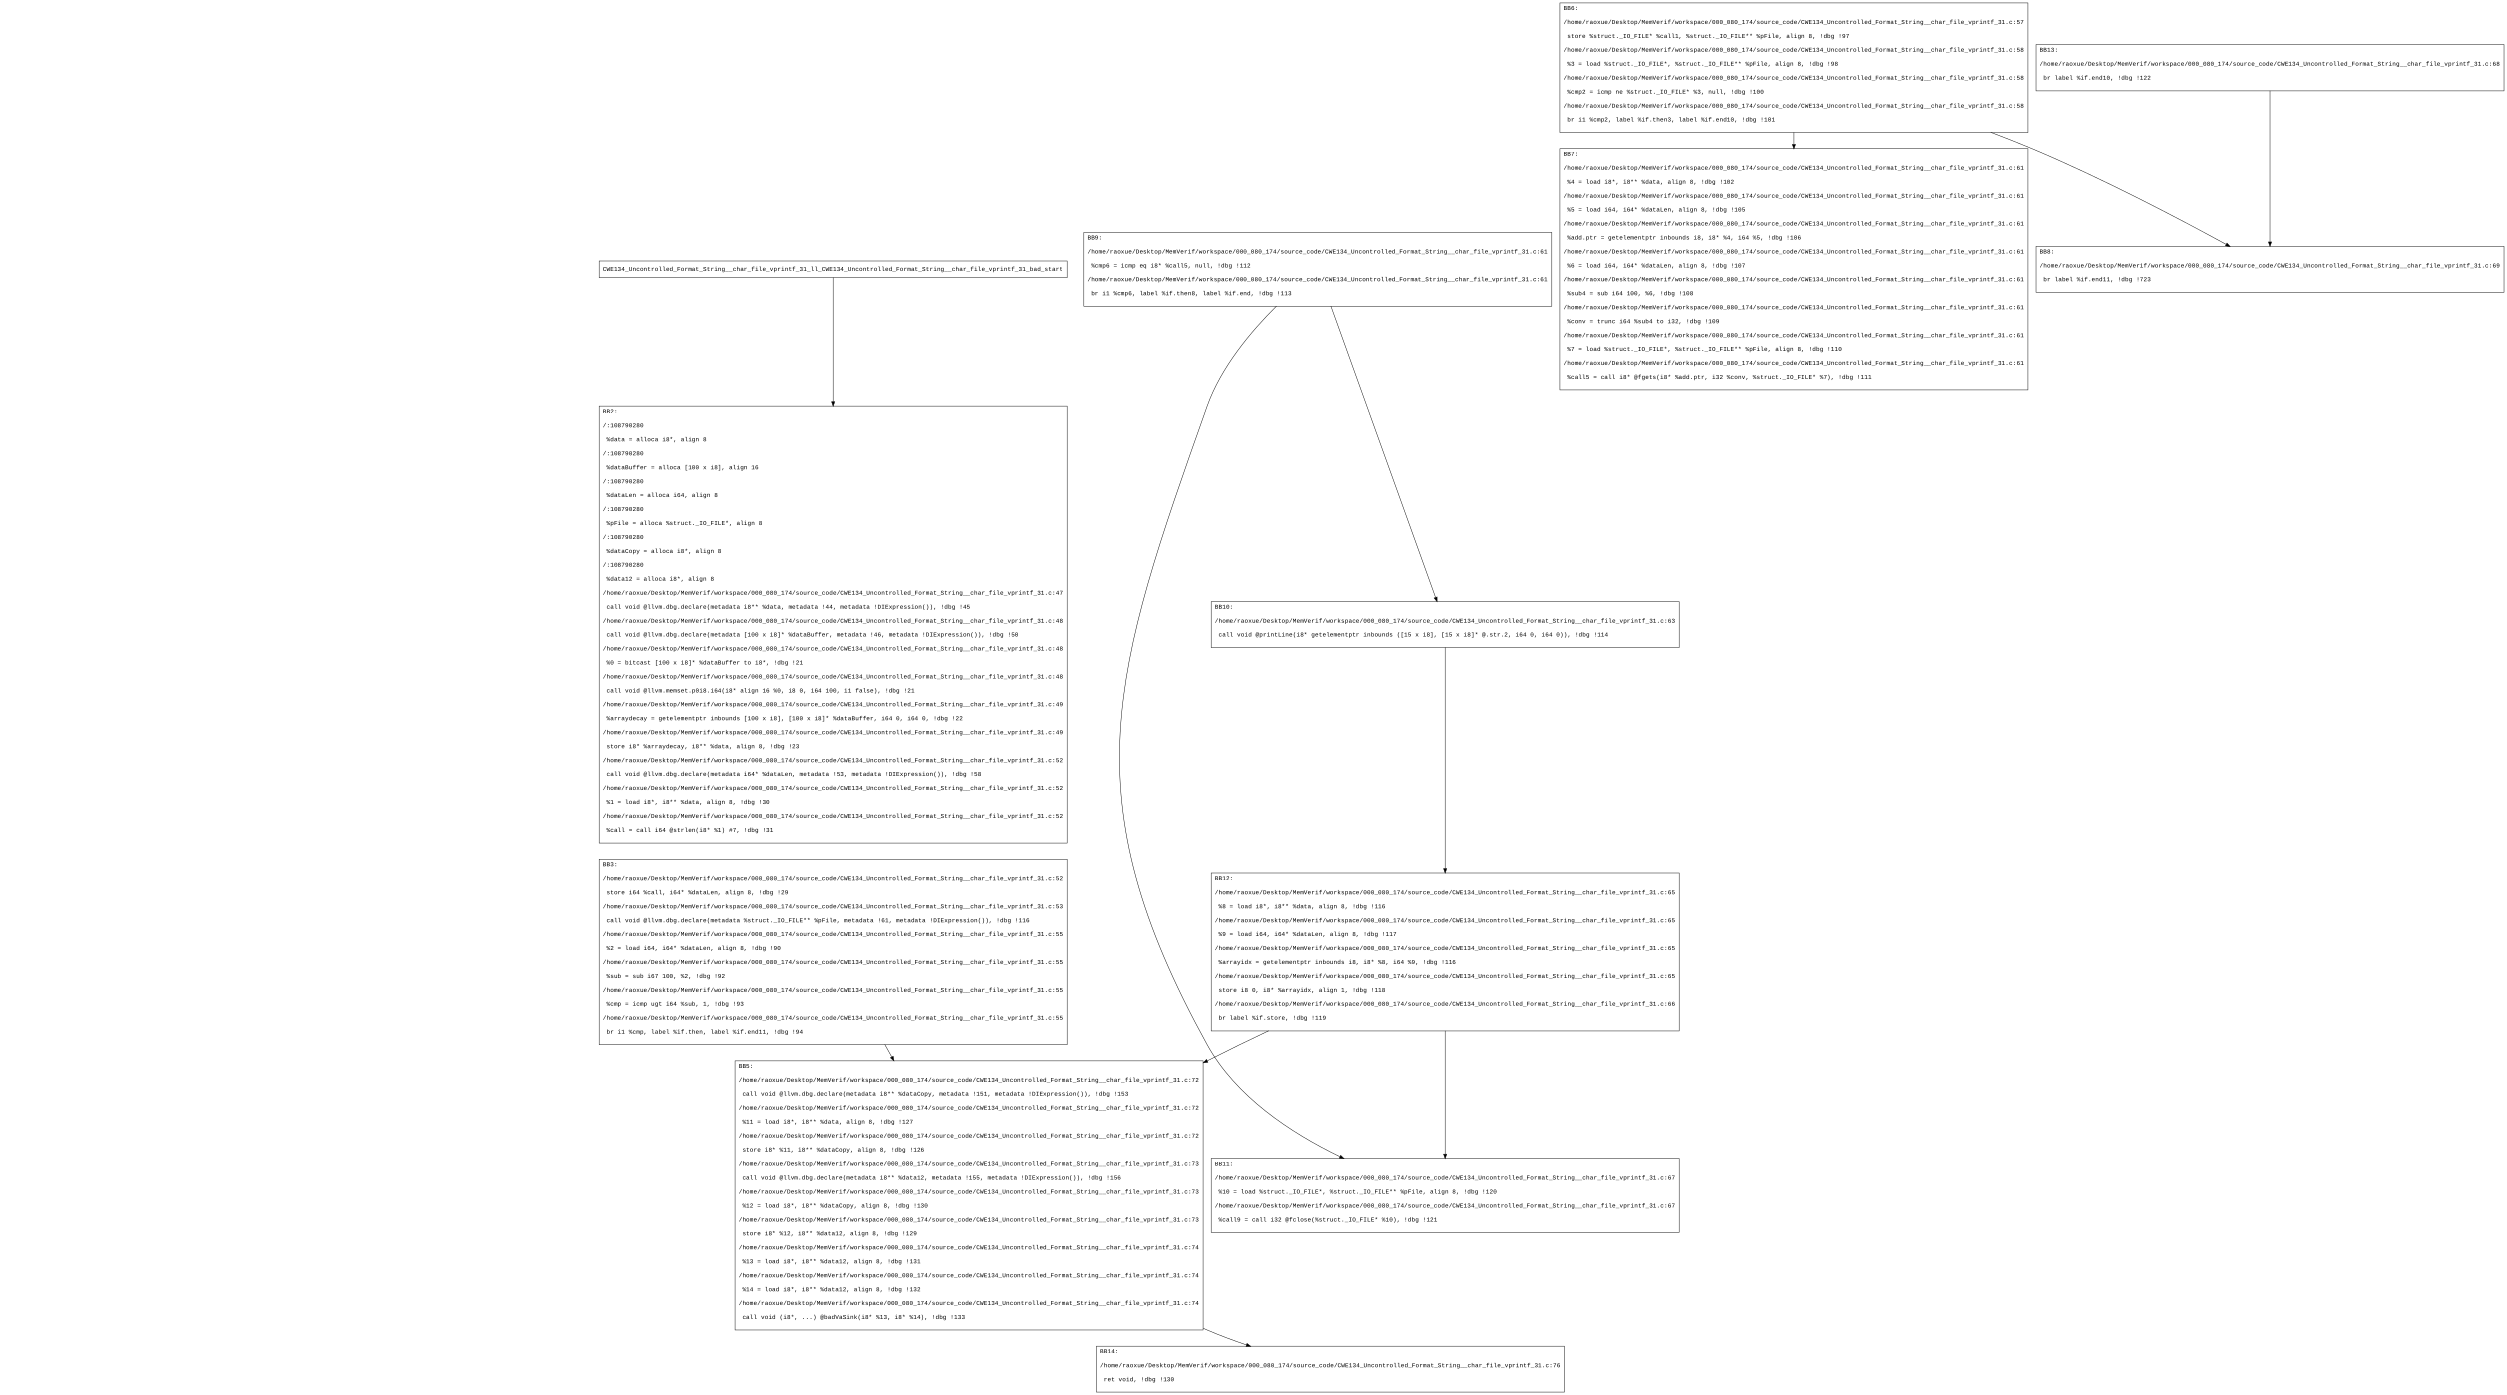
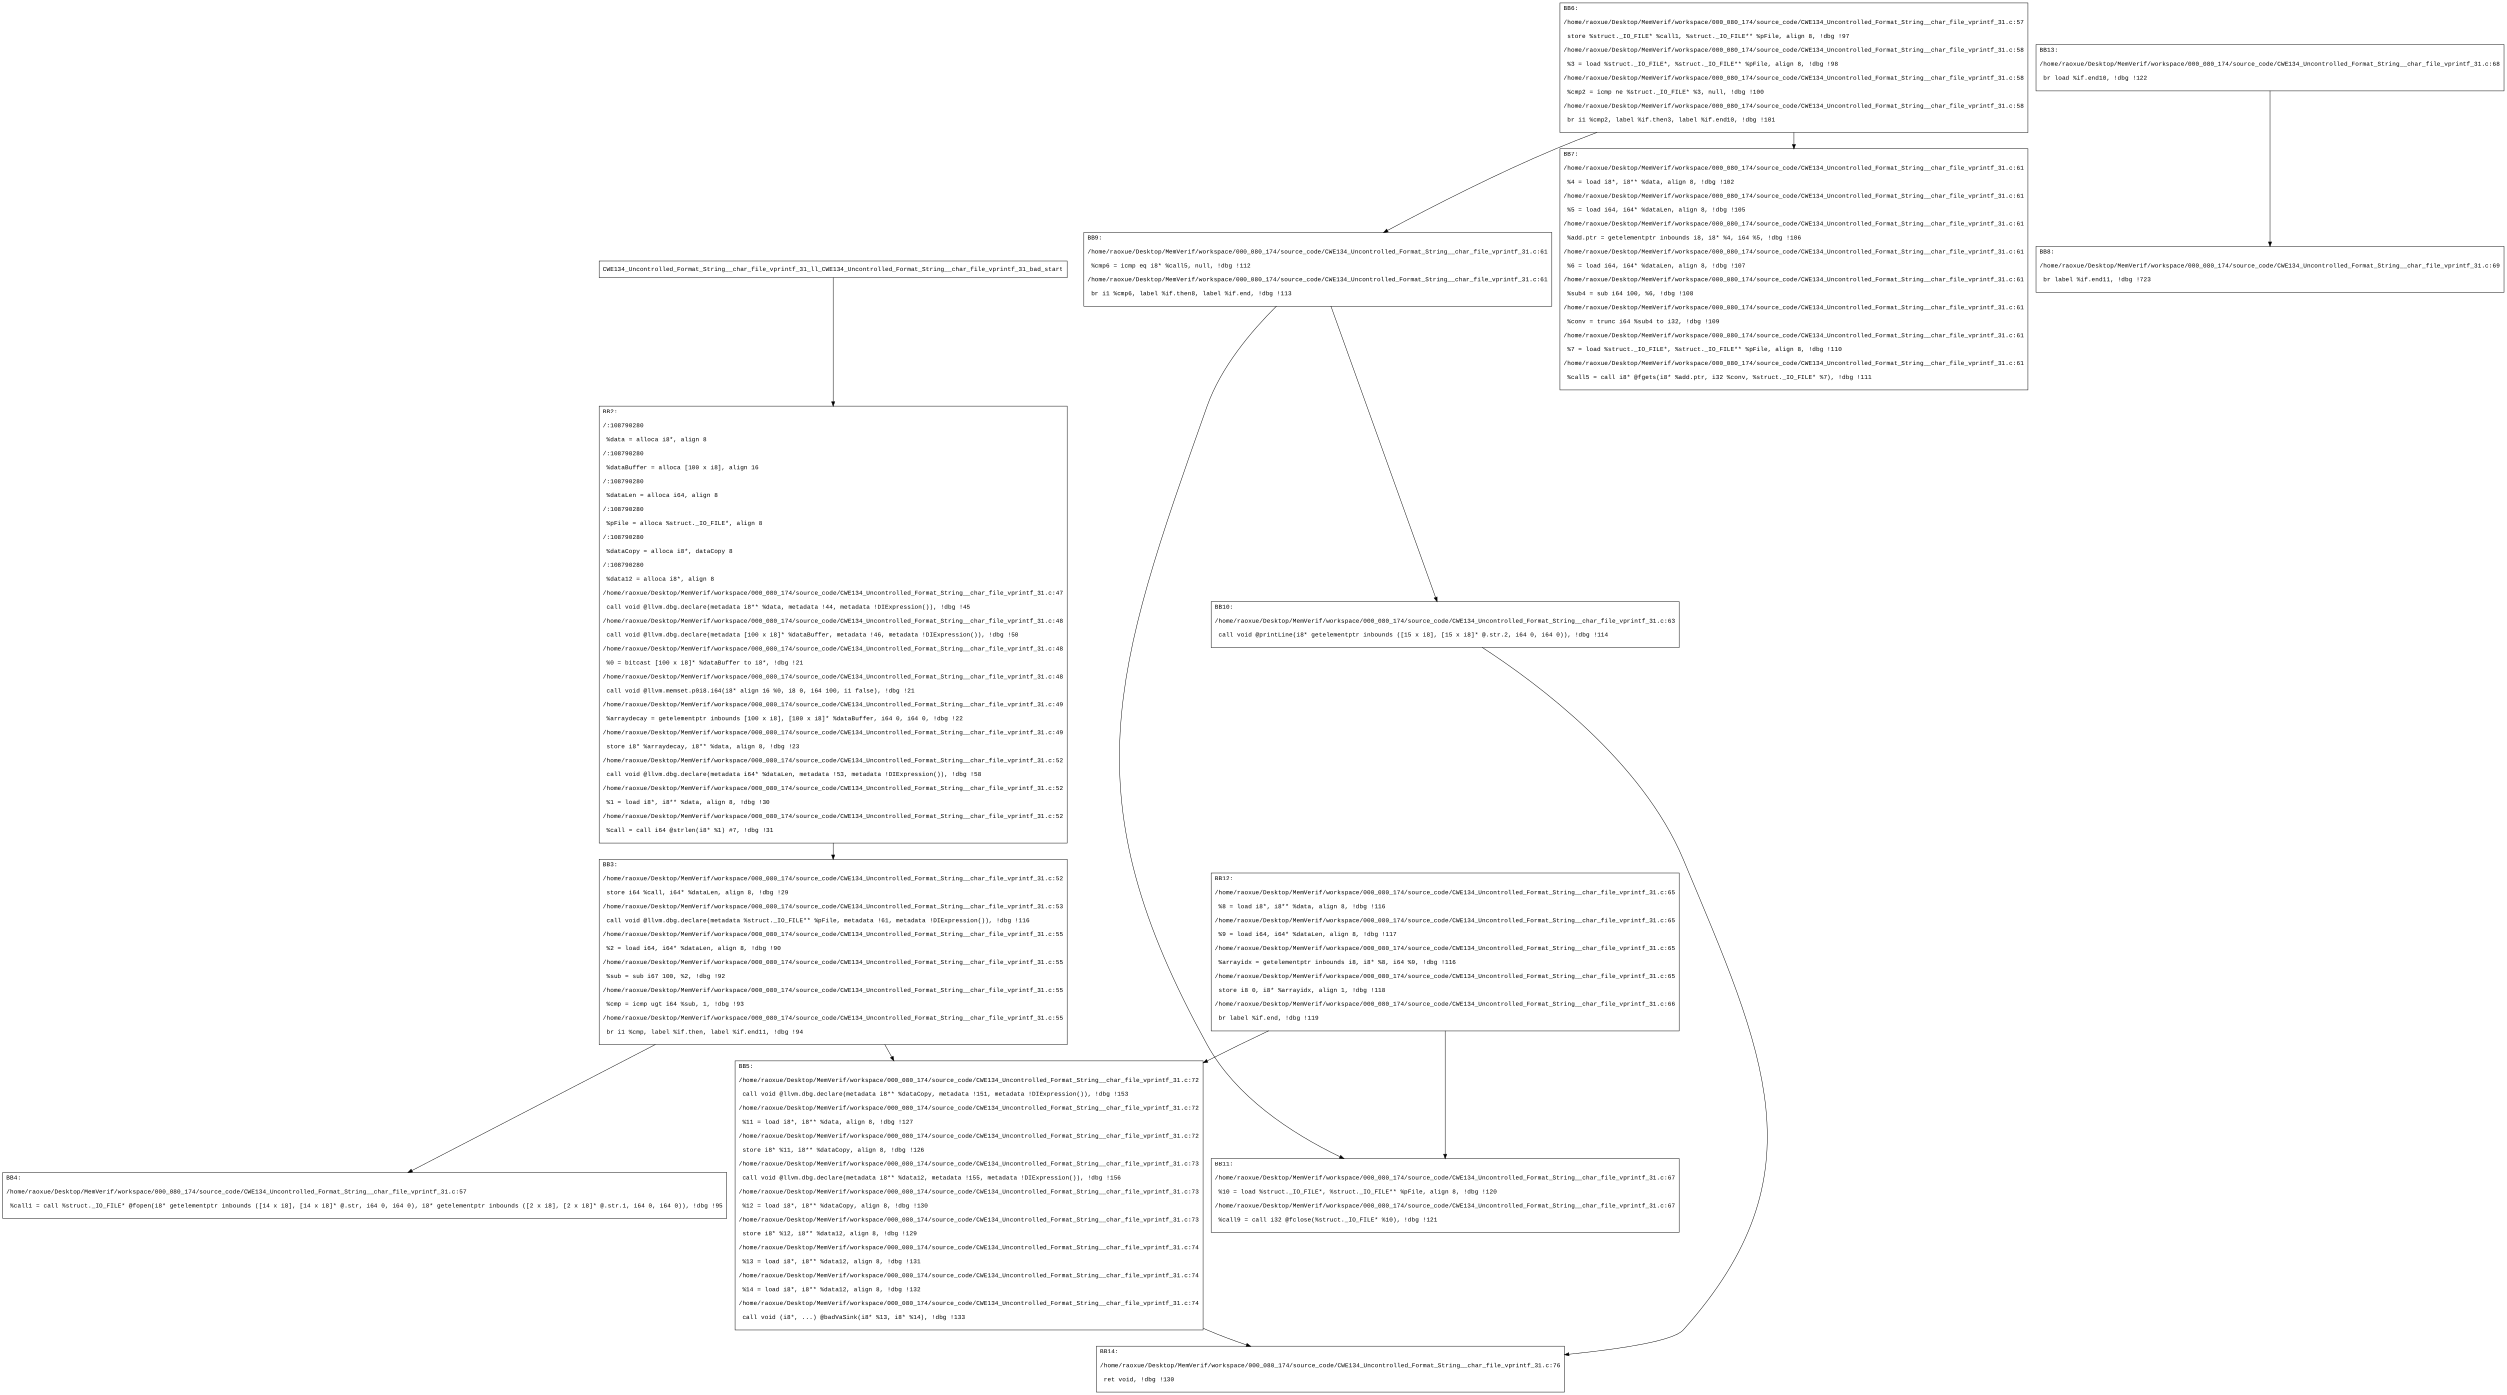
(2095, 78) -> (2094, 78)
(2110, 184) -> (1491, 178)
(662, 551) -> (668, 551)
(1445, 758) -> (1743, 1012)
none -> (833, 849)
(1271, 1018) -> (1267, 1018)
none -> (365, 1195)
